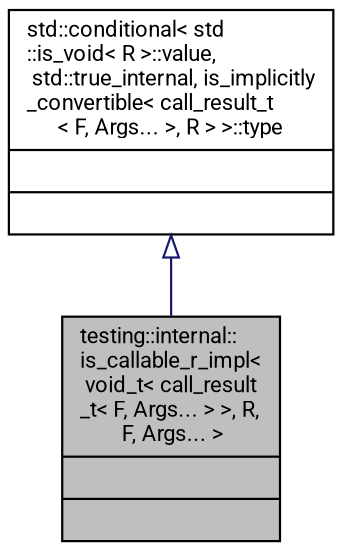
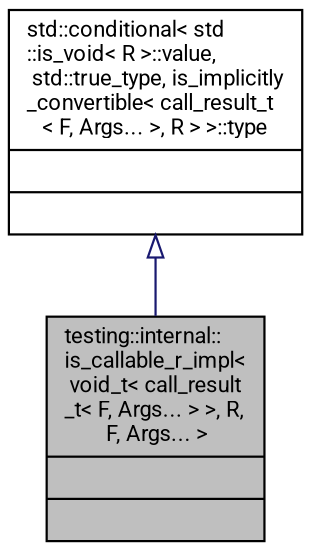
(171, 79) -> (156, 79)
